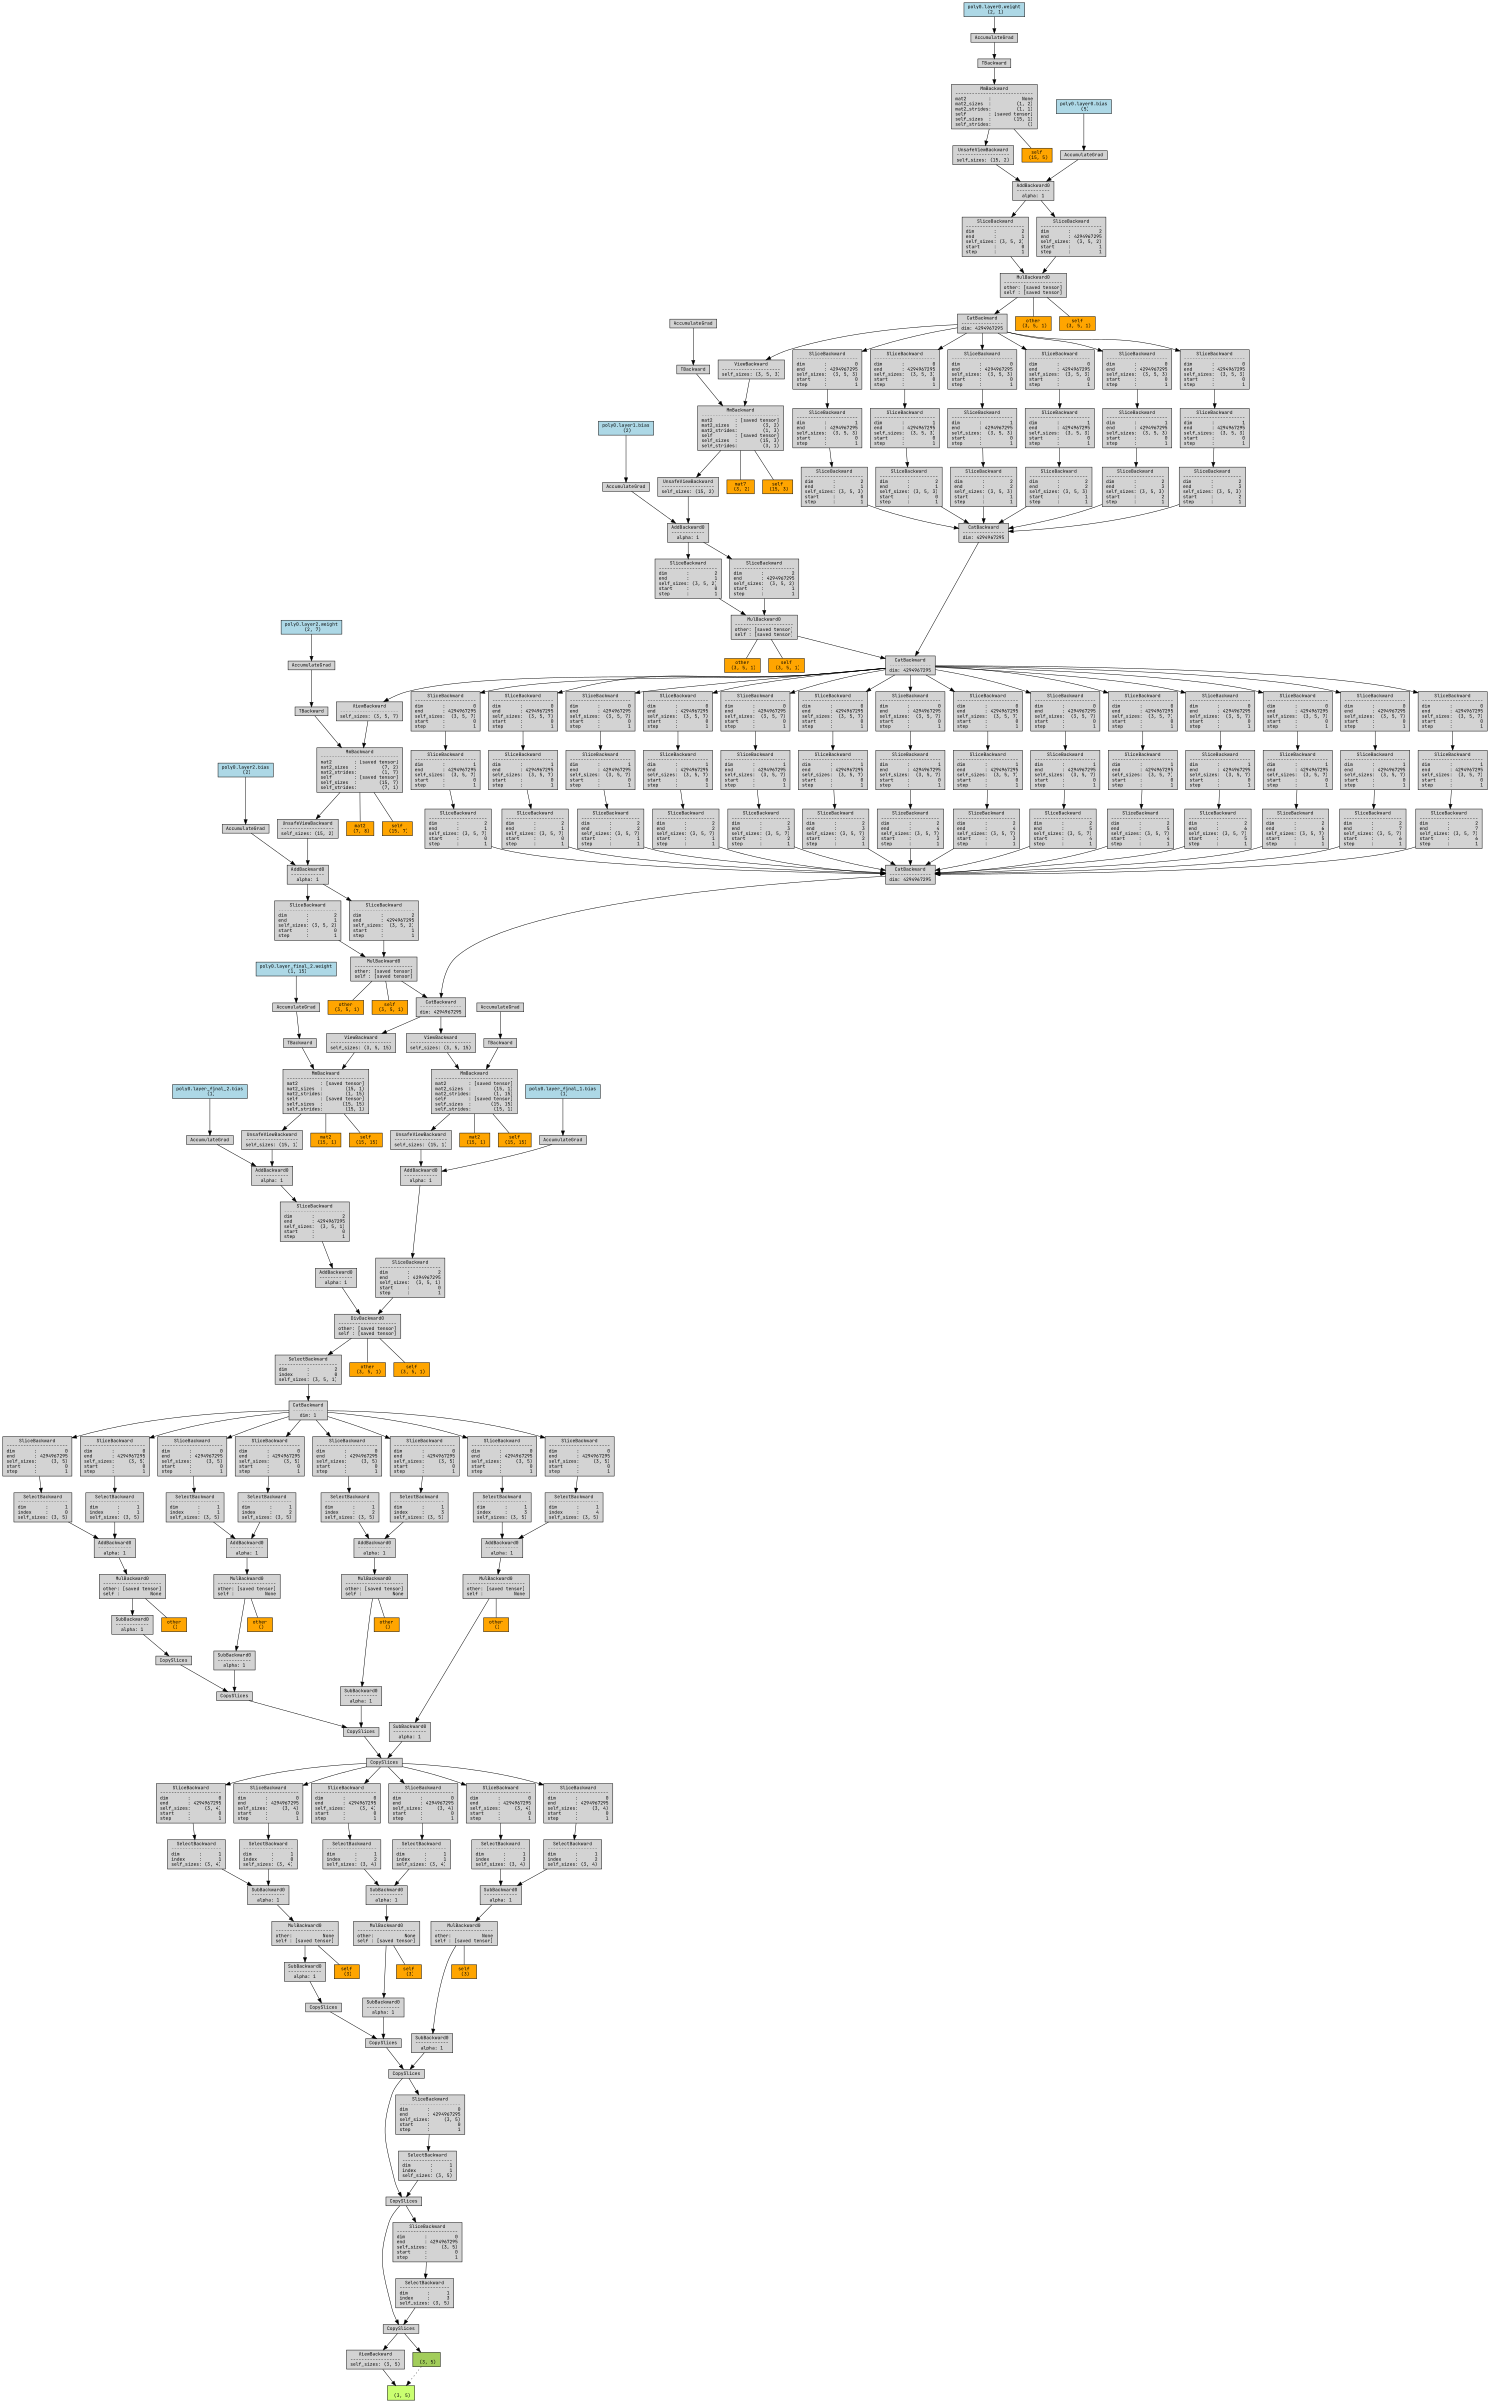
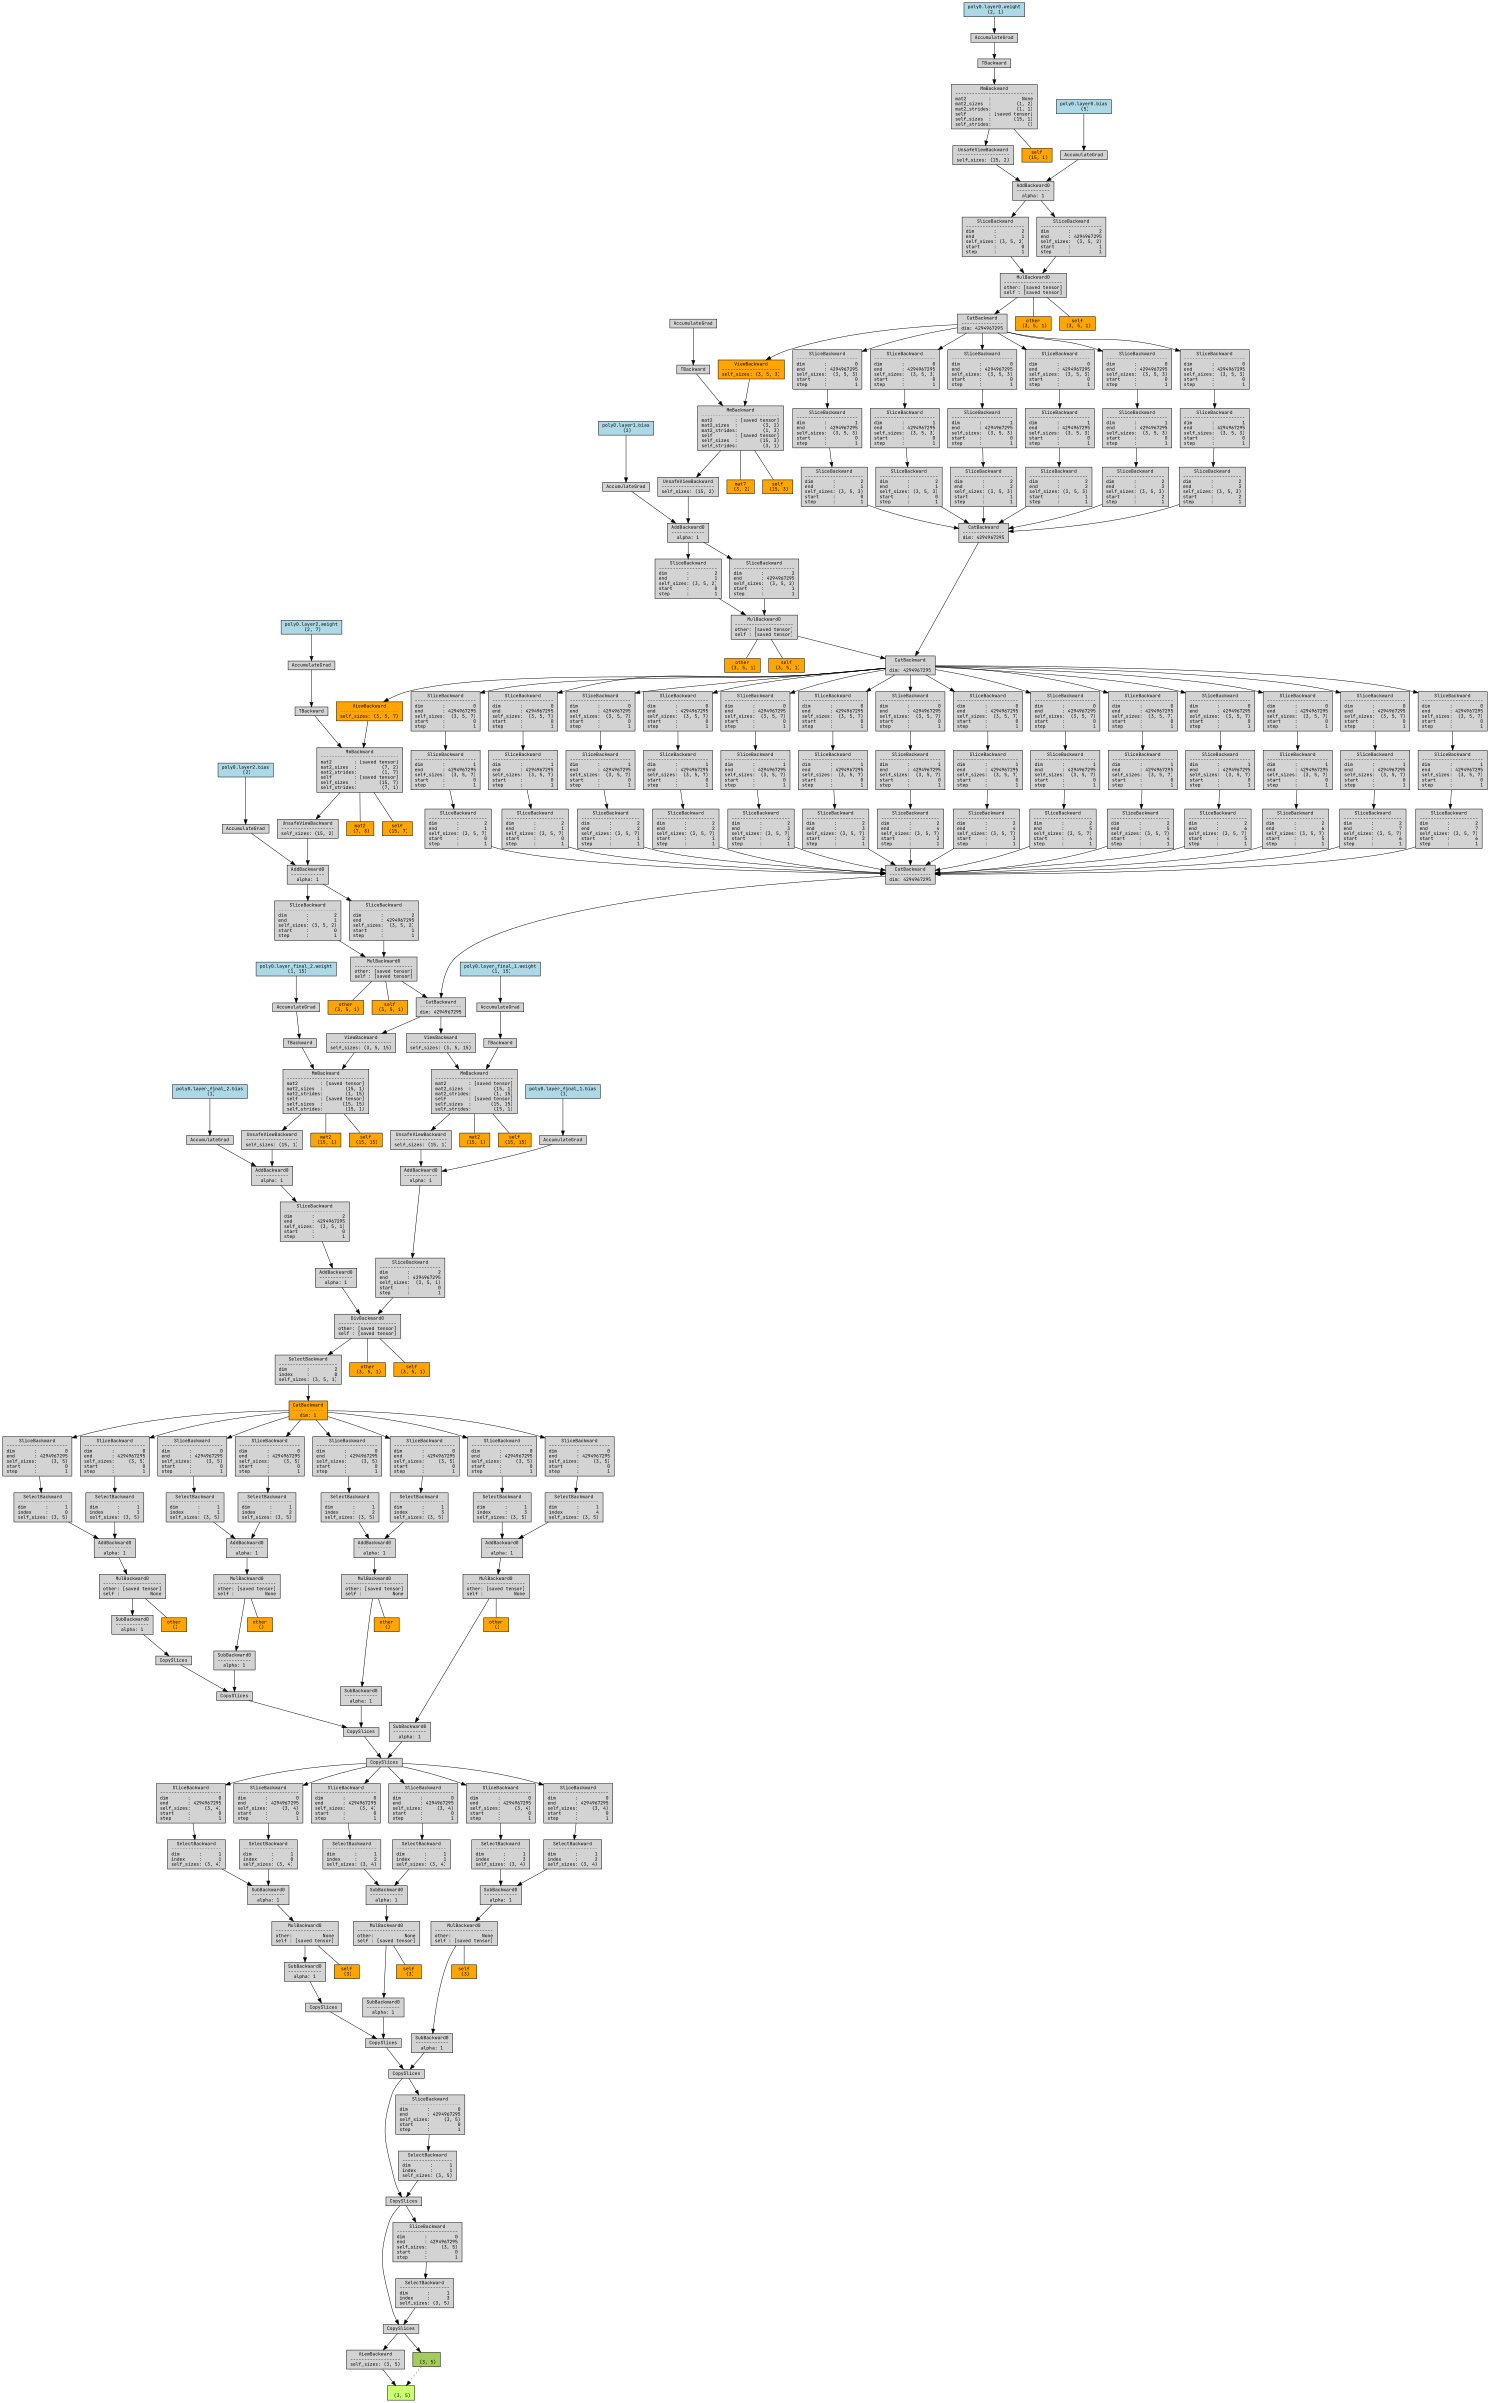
(1037, 155) -> (1037, 155)
(751, 369) -> (751, 369)
(369, 711) -> (369, 711)
none -> (500, 969)
(308, 1410) -> (308, 1410)
